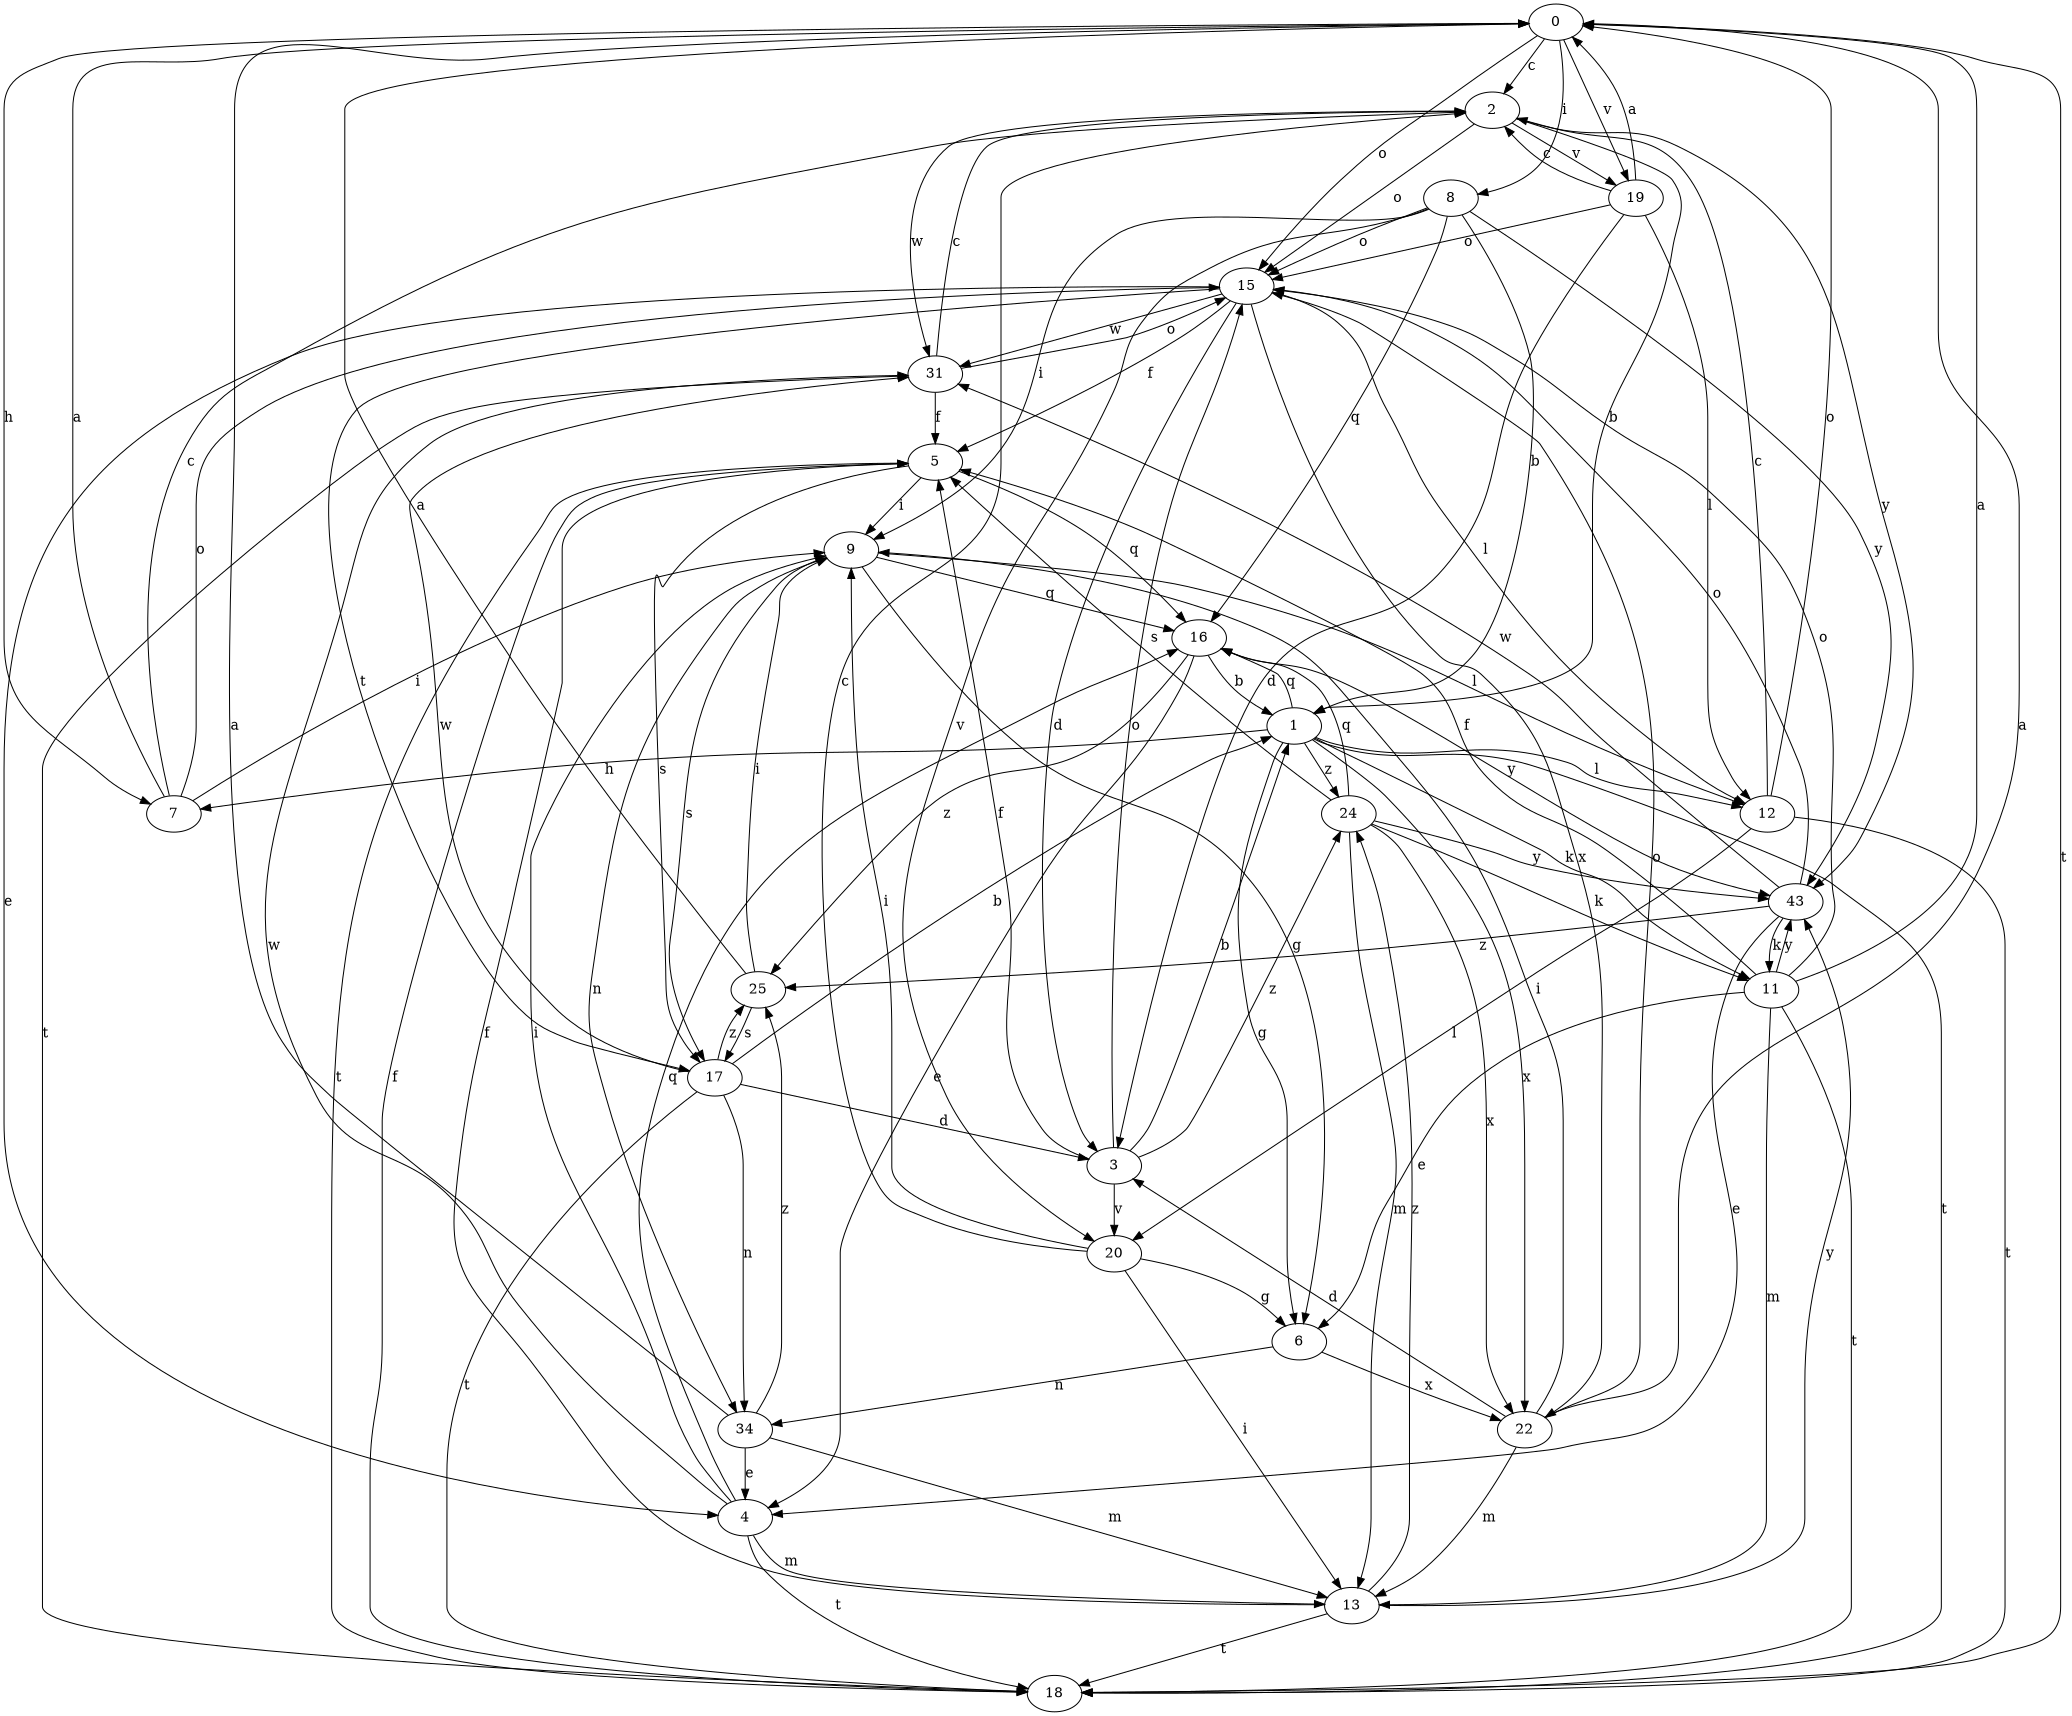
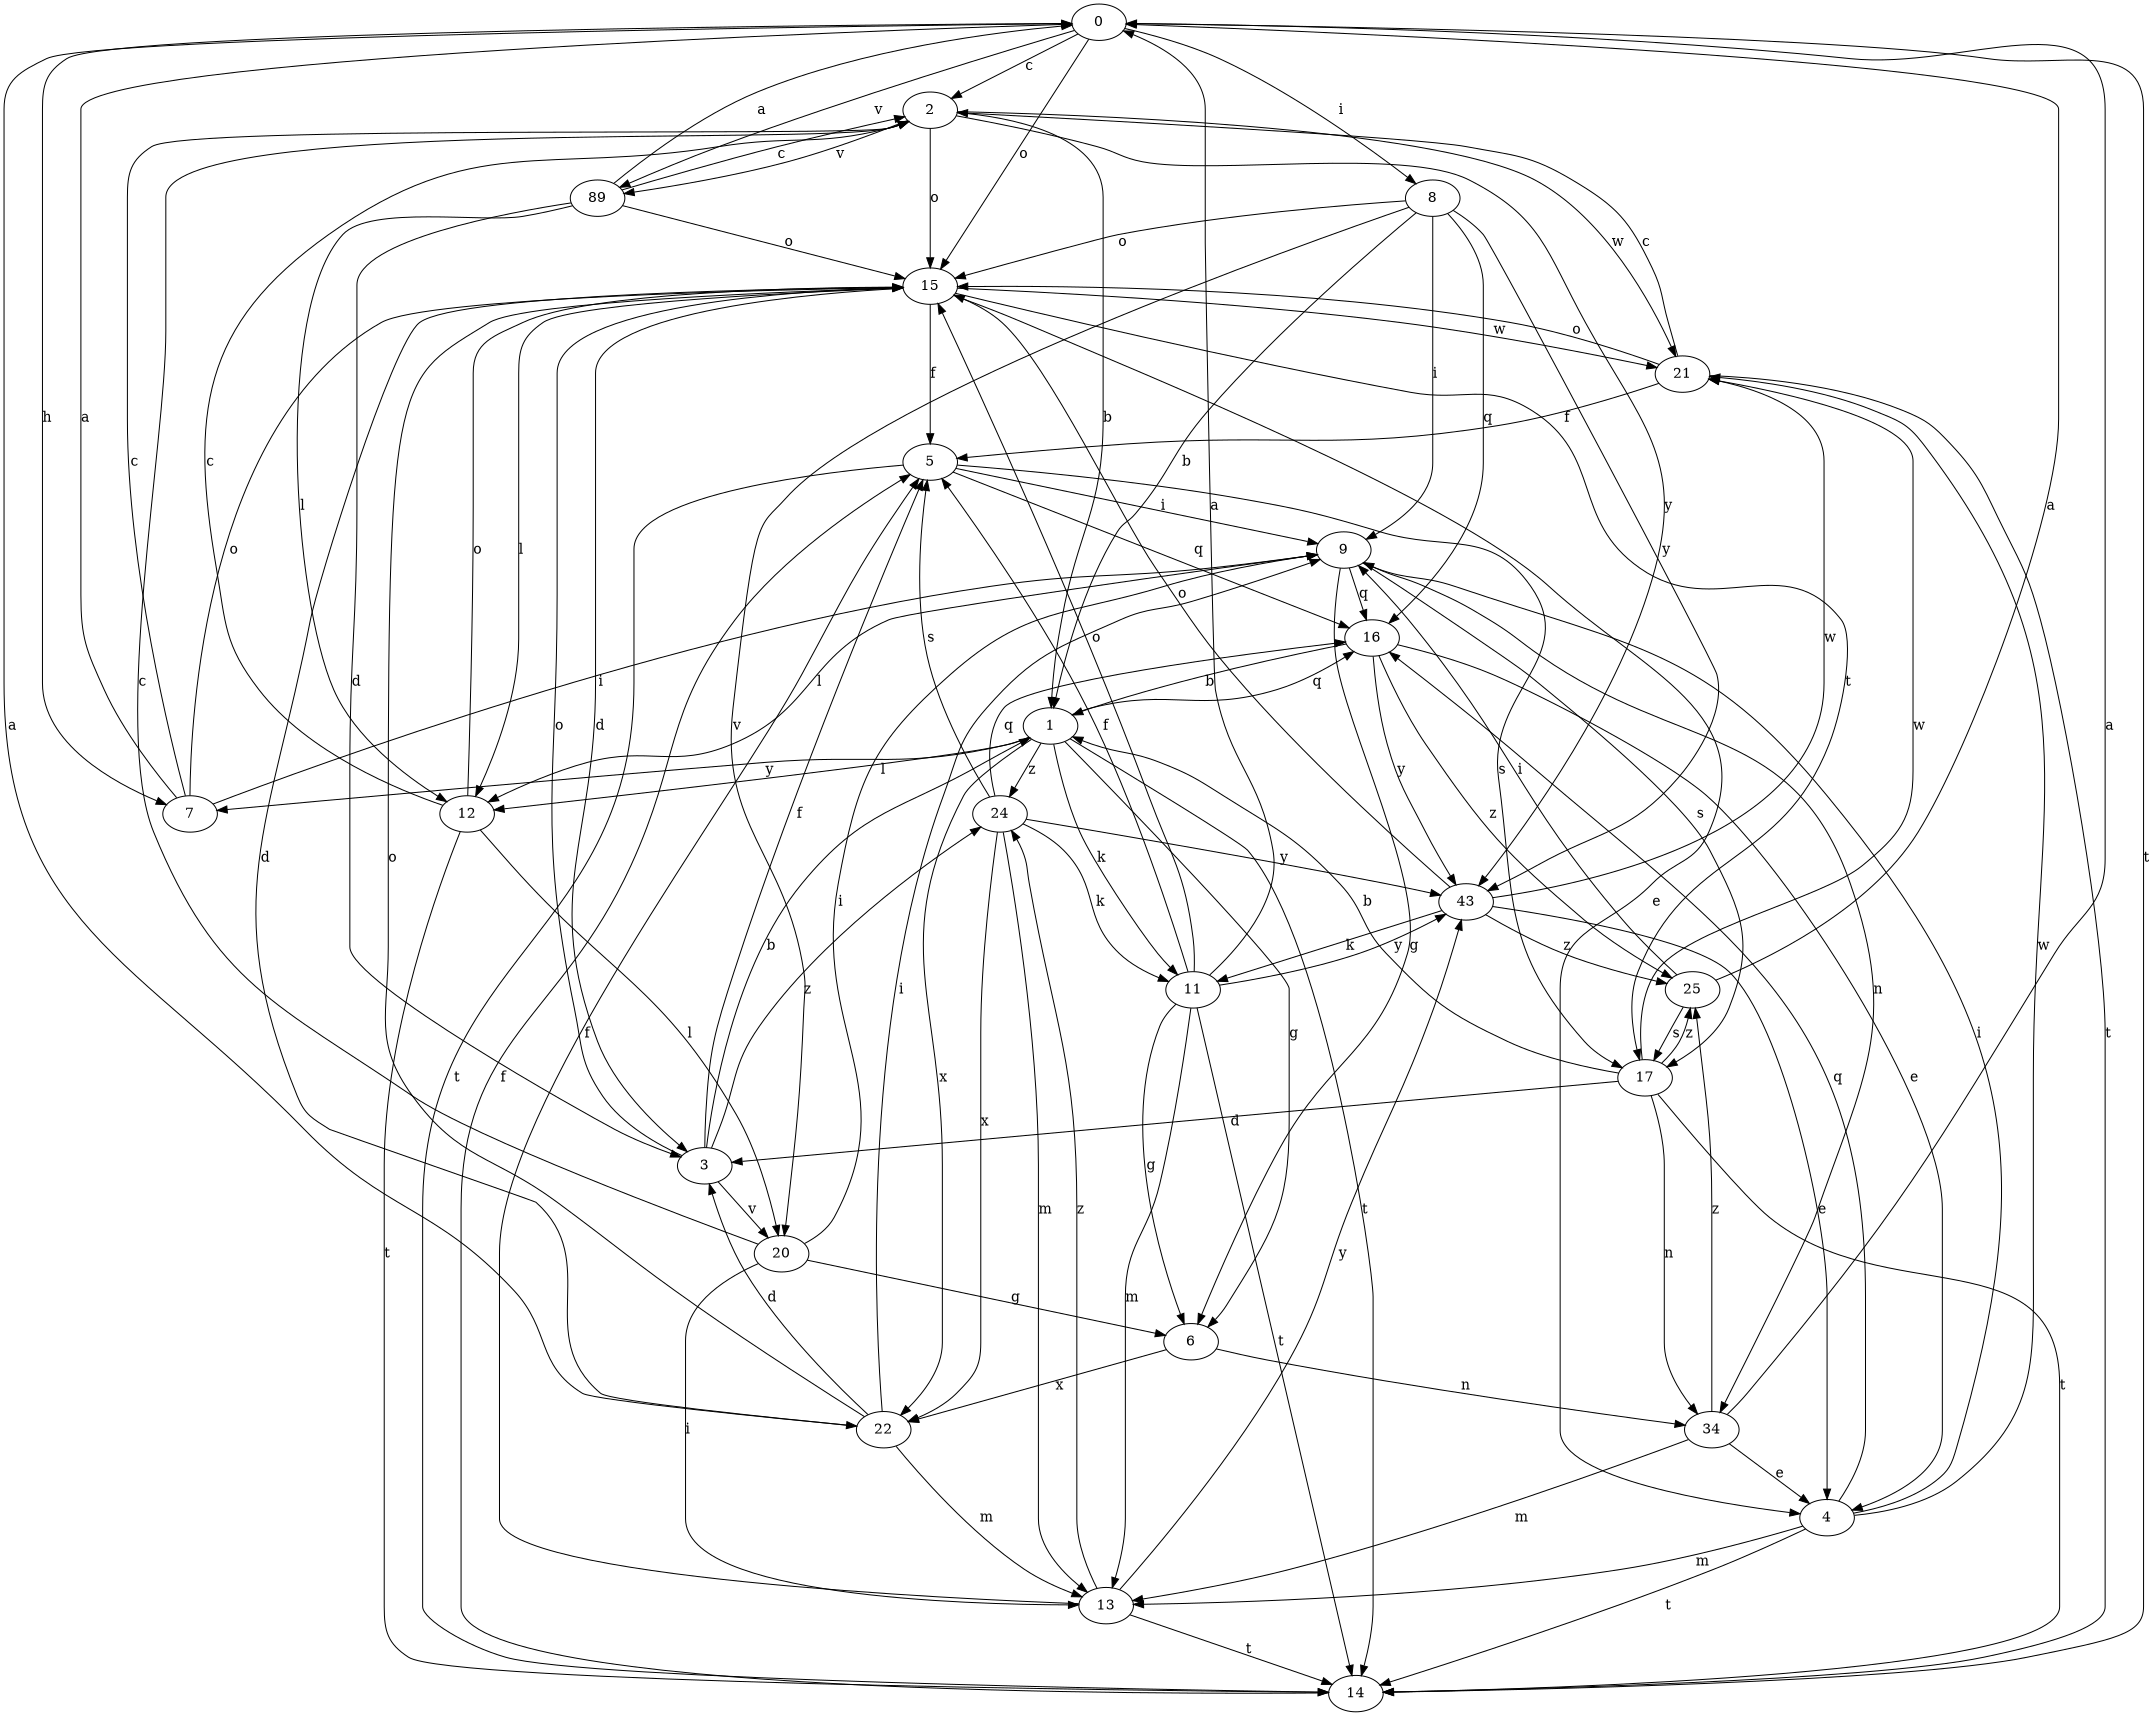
(1636, 198) -> (598, 198)
(1830, 348) -> (475, 360)
(935, 374) -> (1682, 374)
(610, 770) -> (770, 770)
(1583, 858) -> (266, 858)
(1422, 1166) -> (1152, 1166)
(1055, 1694) -> (1356, 1694)
